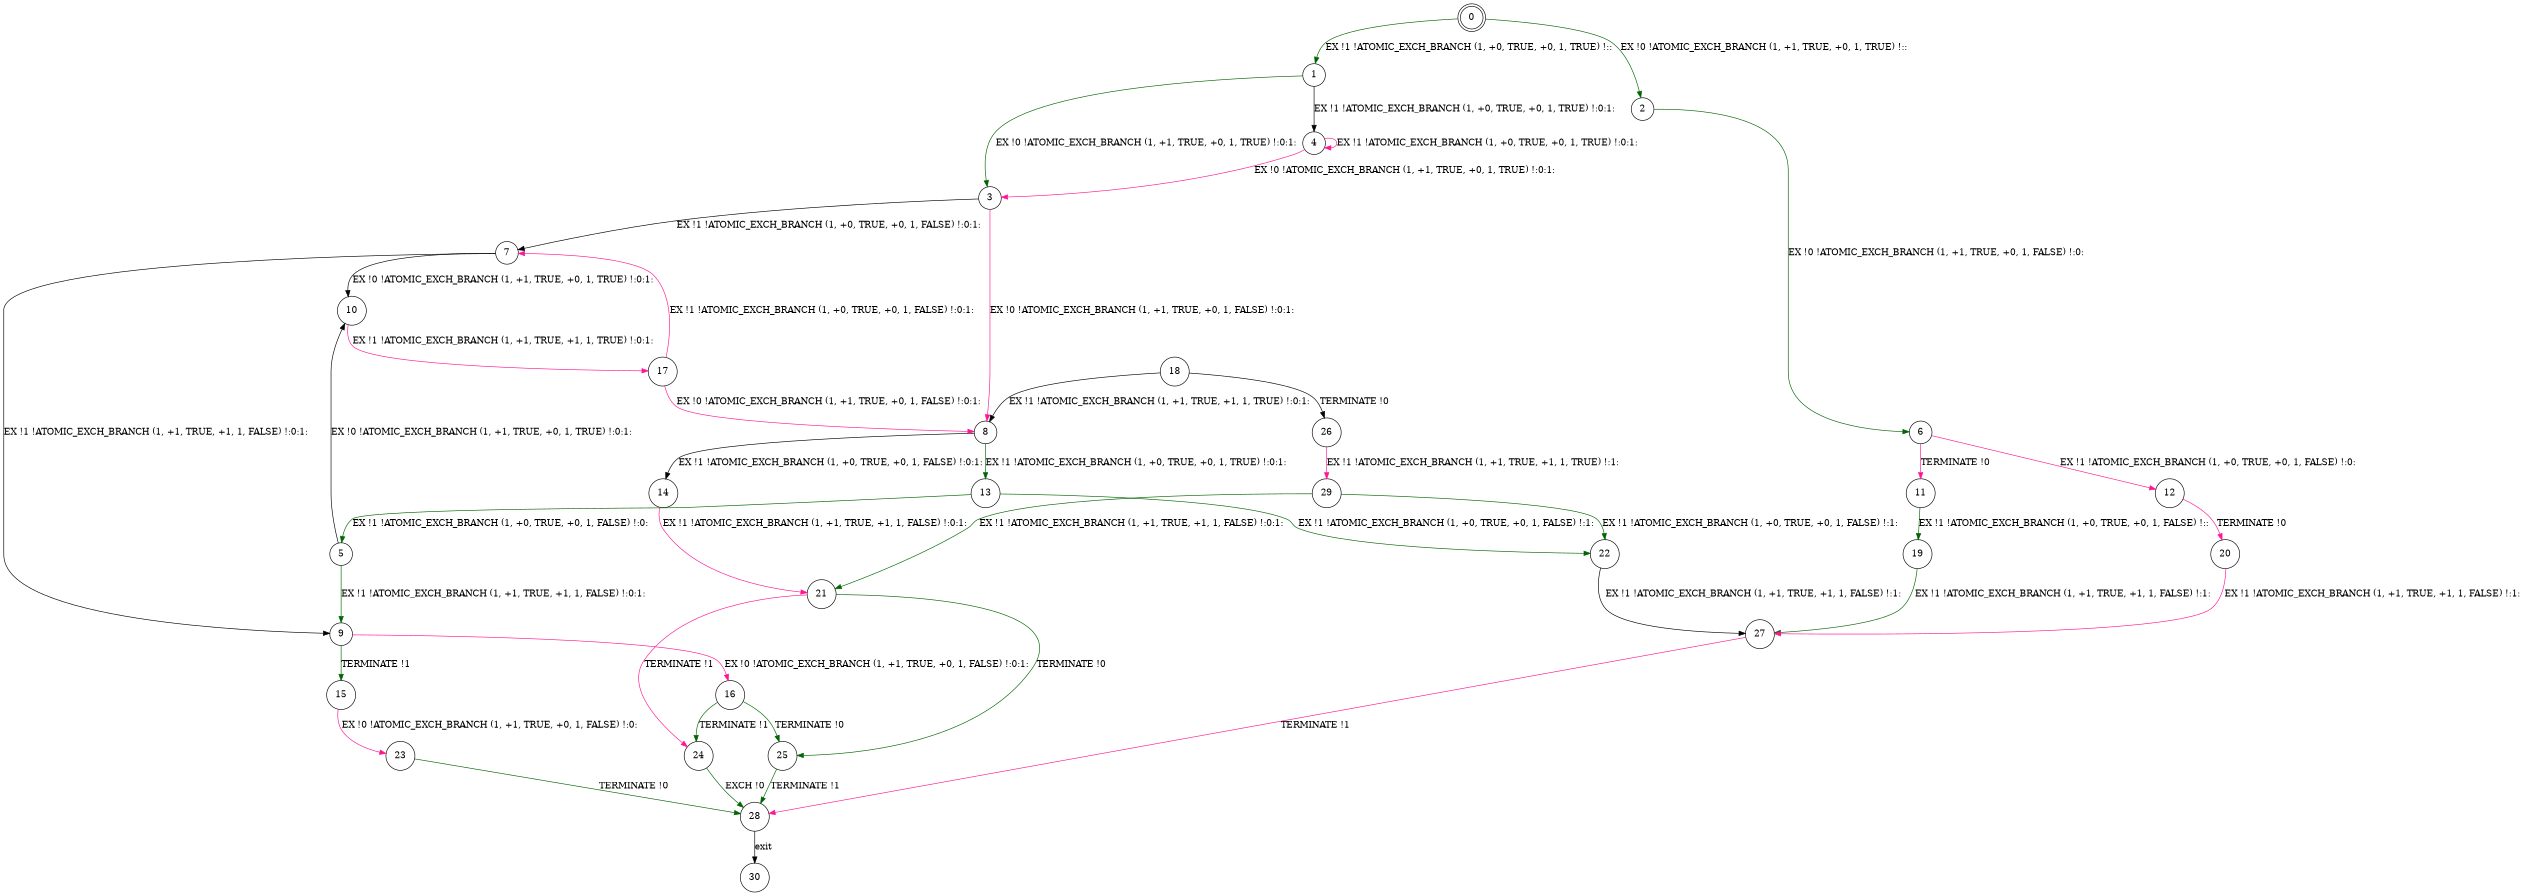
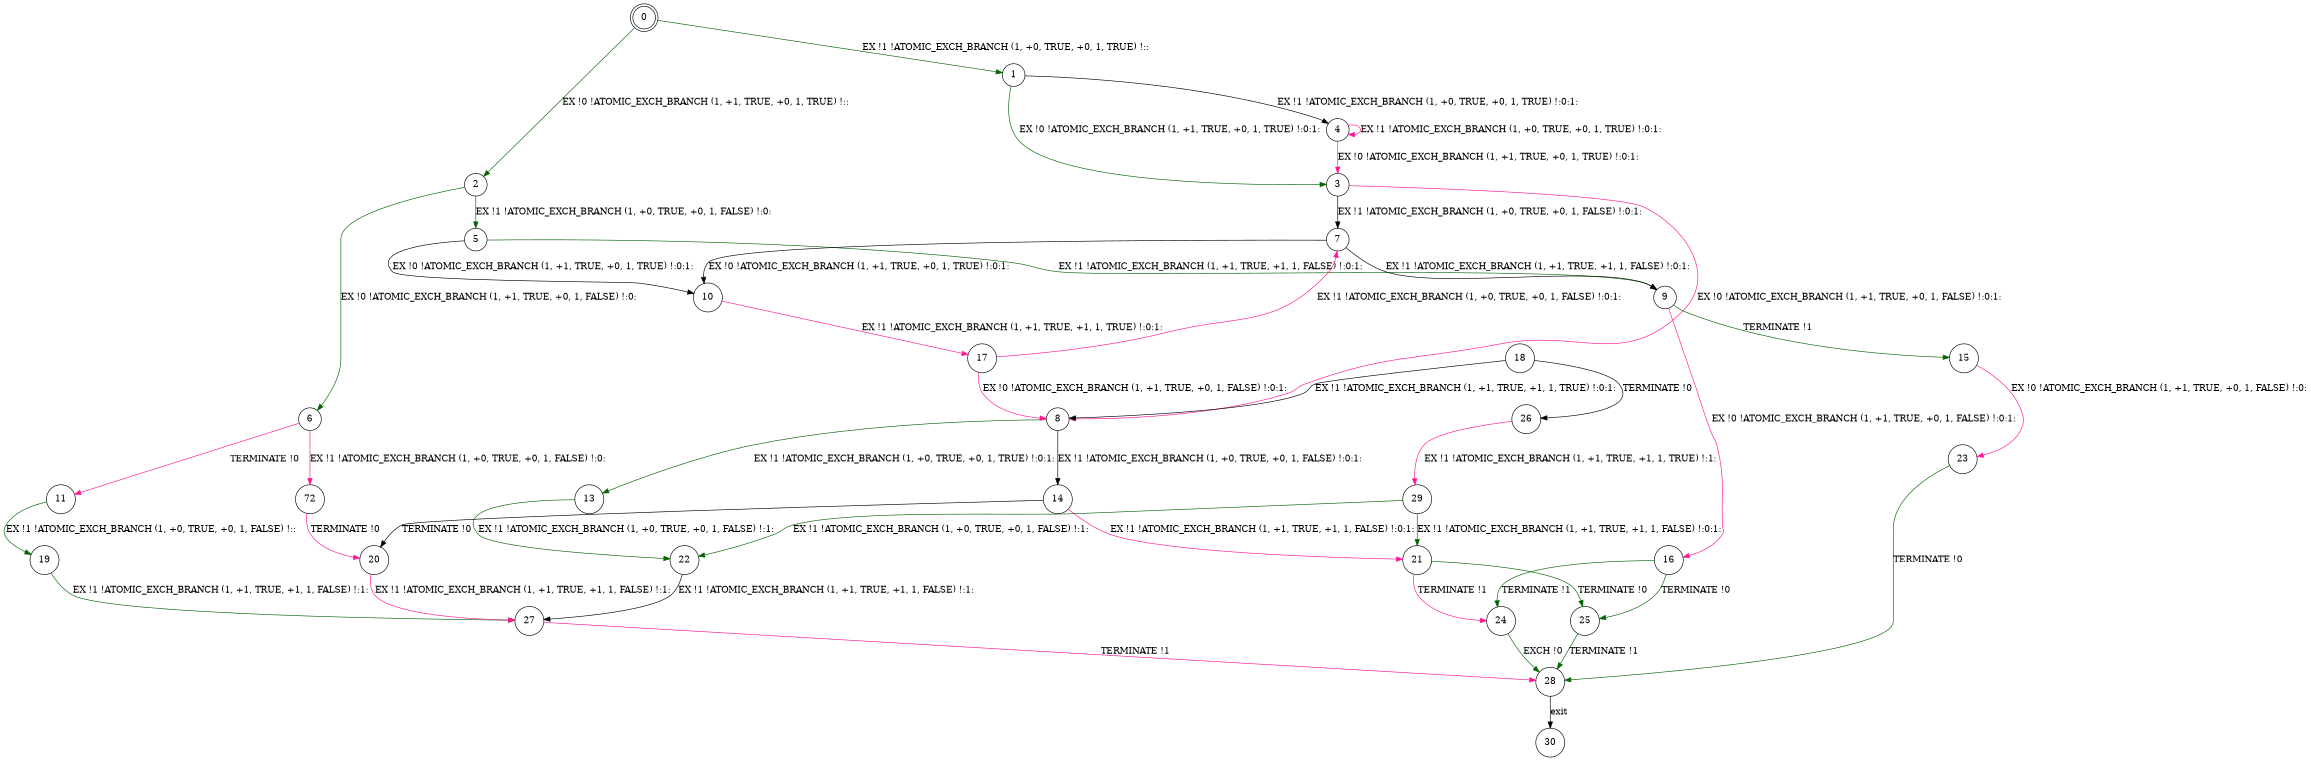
(2170, 493) -> (310, 499)
(651, 508) -> (476, 209)
none -> (710, 510)
